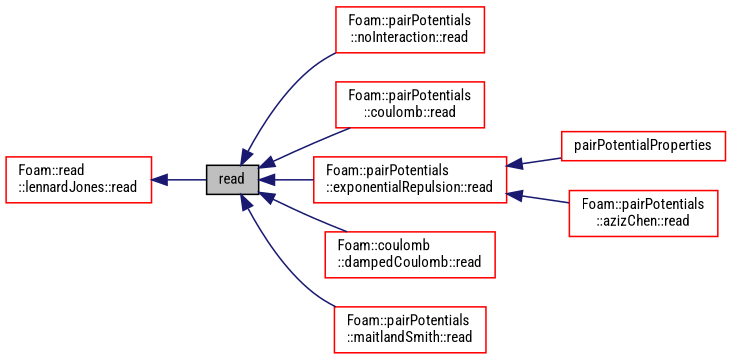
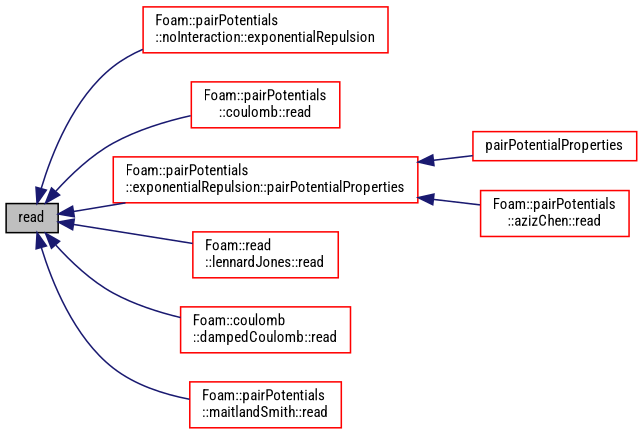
(410, 30) -> (266, 30)
(187, 180) -> (133, 234)
(410, 180) -> (266, 180)
